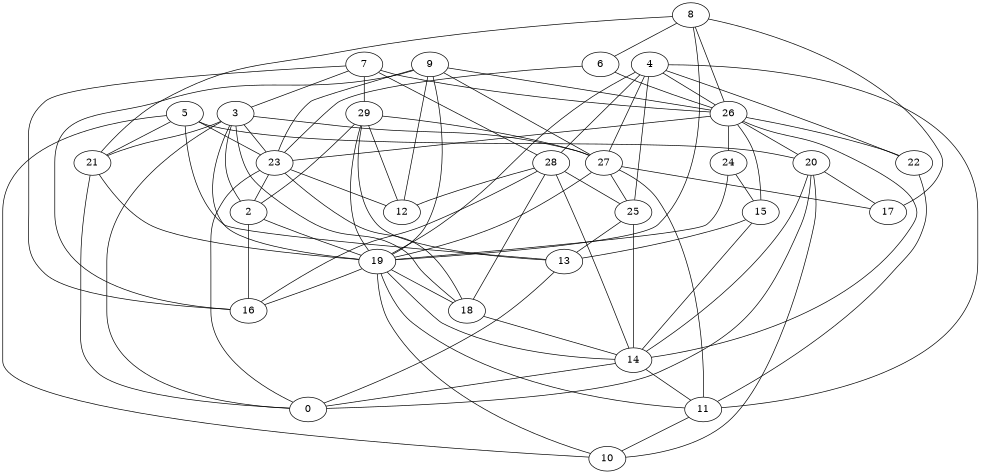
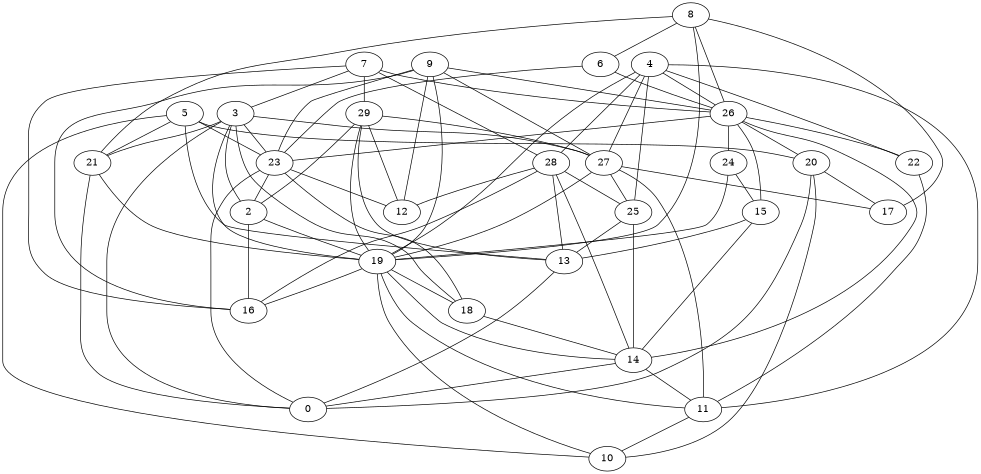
(509, 237) -> (558, 212)
(742, 276) -> none
